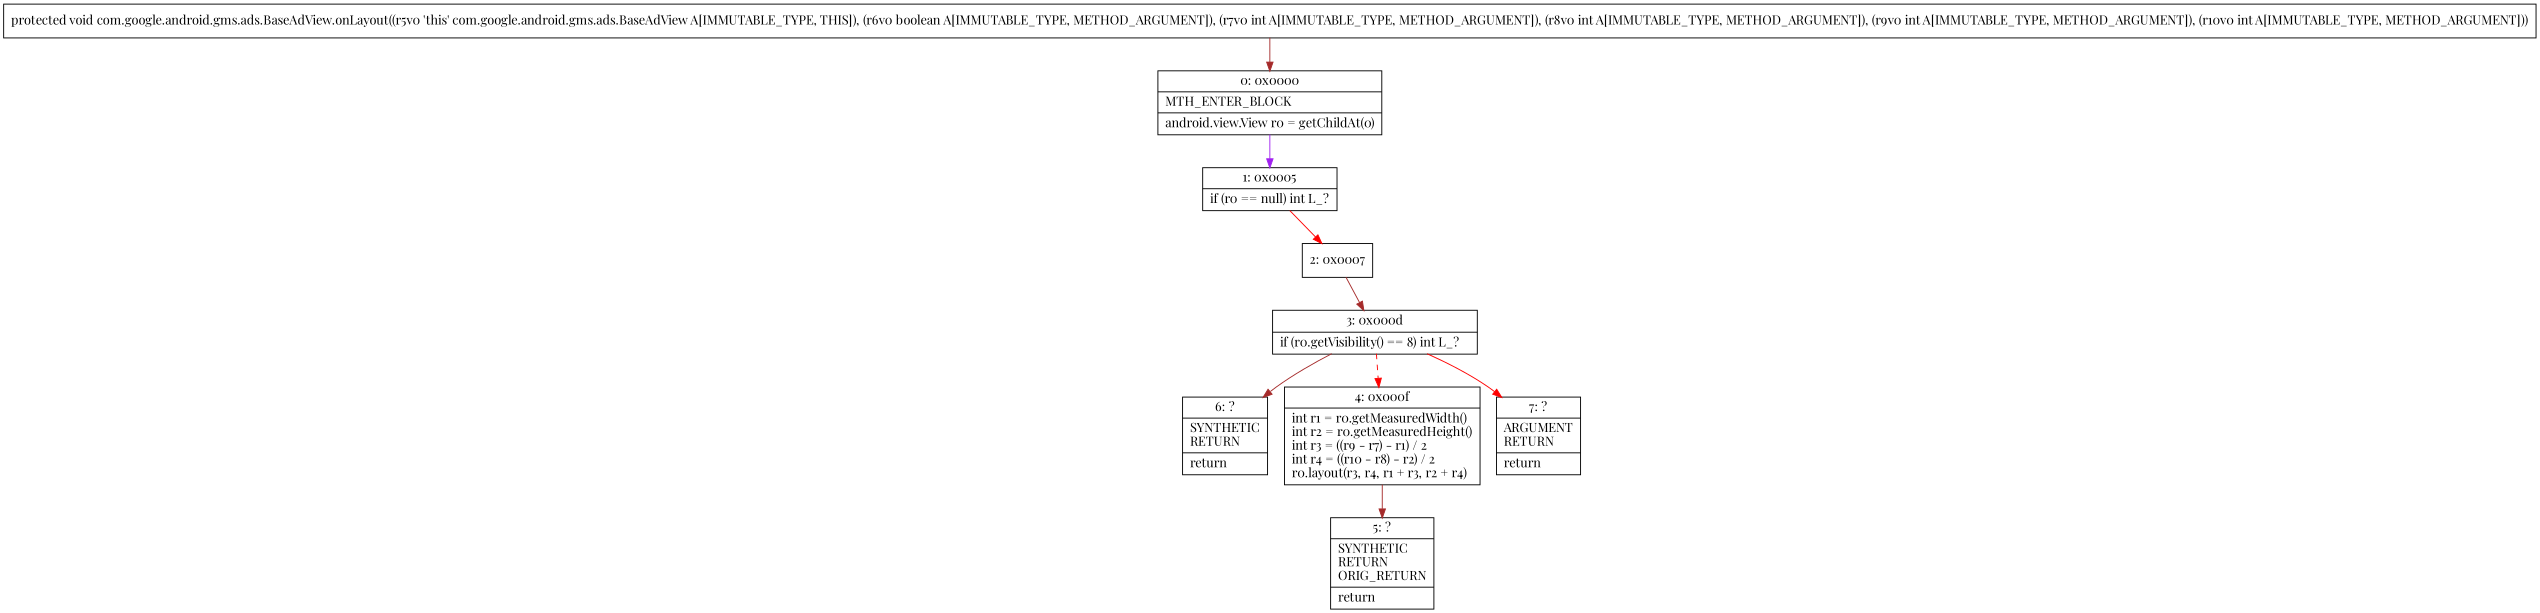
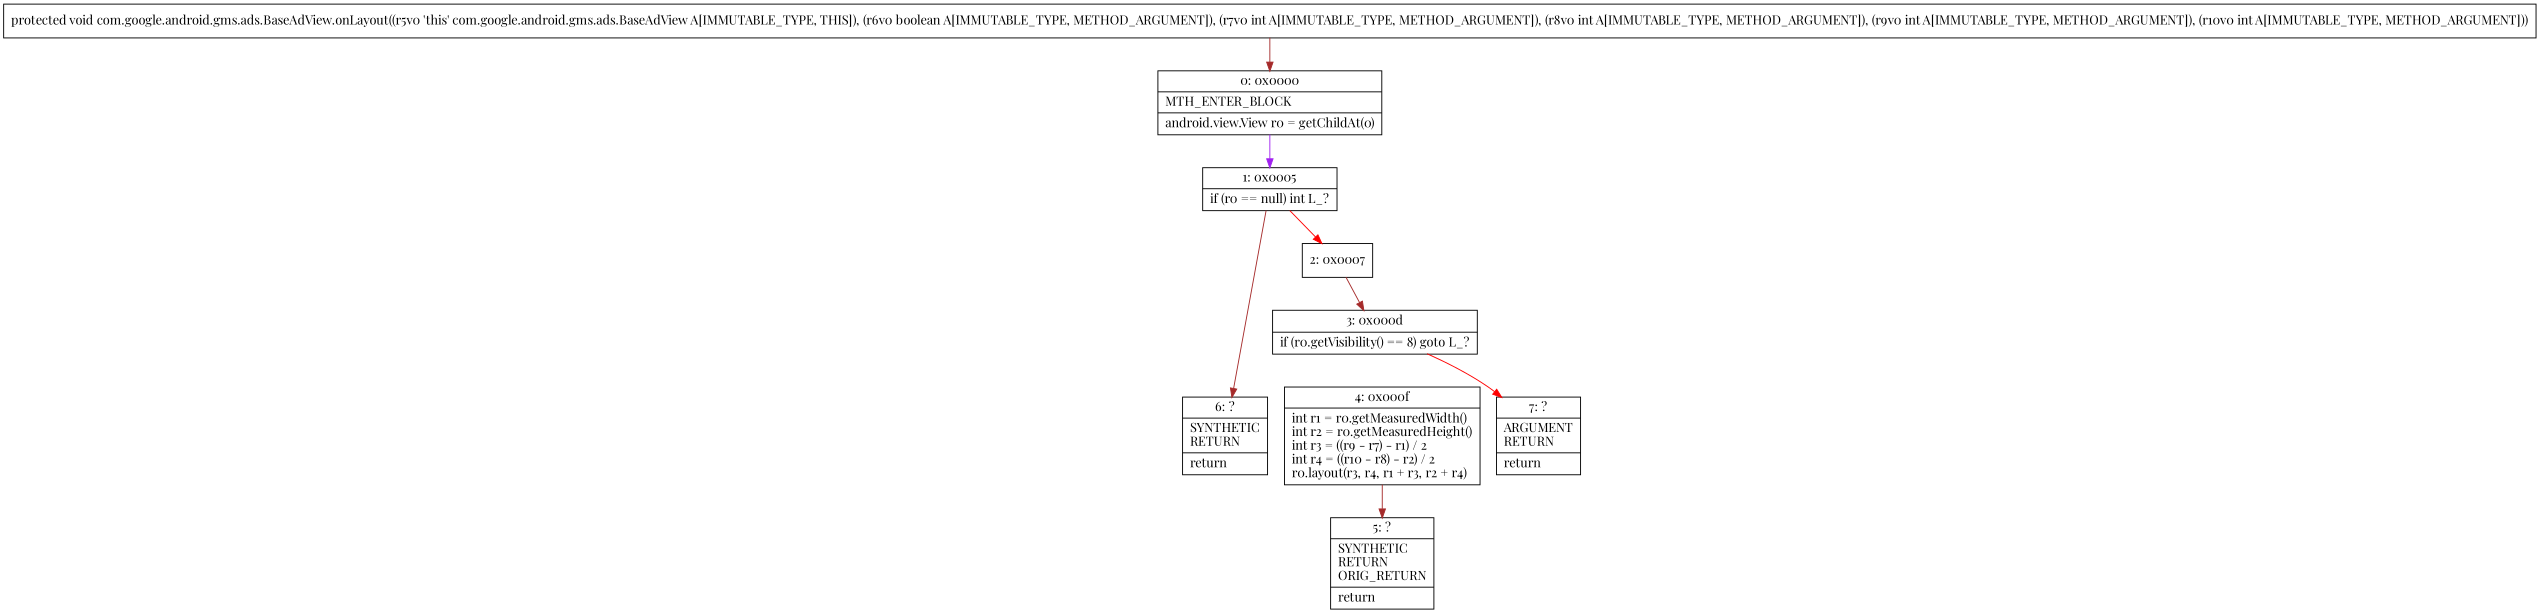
(1370, 343) -> (1375, 343)
(1377, 366) -> none
(1300, 371) -> (1250, 299)
